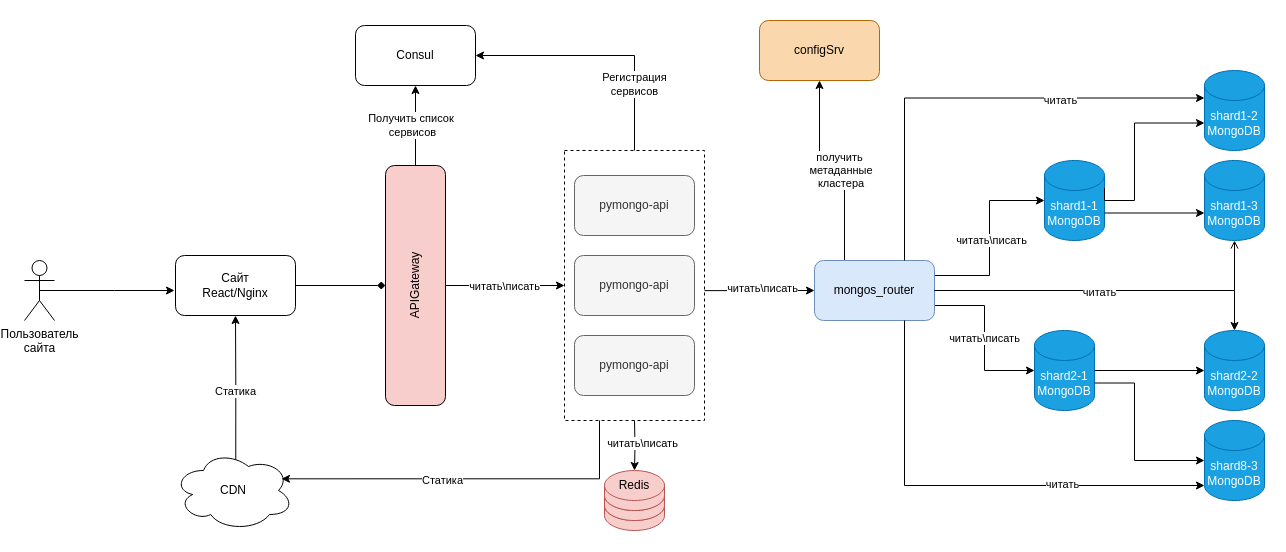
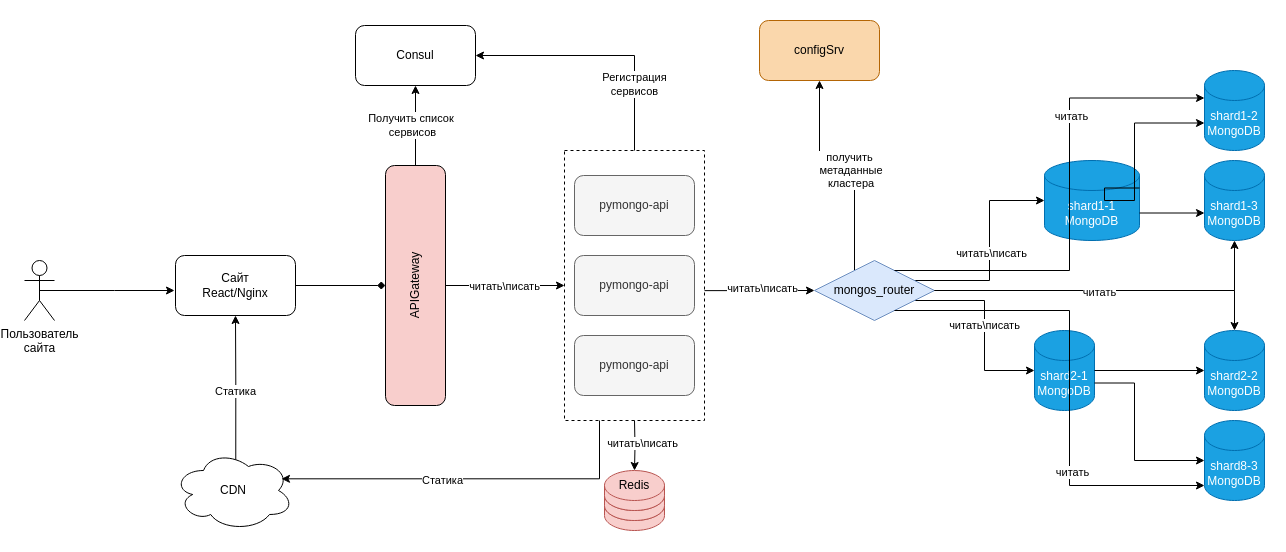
(1075, 201) -> (1092, 201)
(1235, 246) -> (1235, 248)
(875, 291) -> (875, 291)
